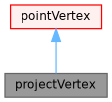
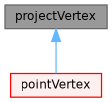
(56, 57) -> (56, 57)
